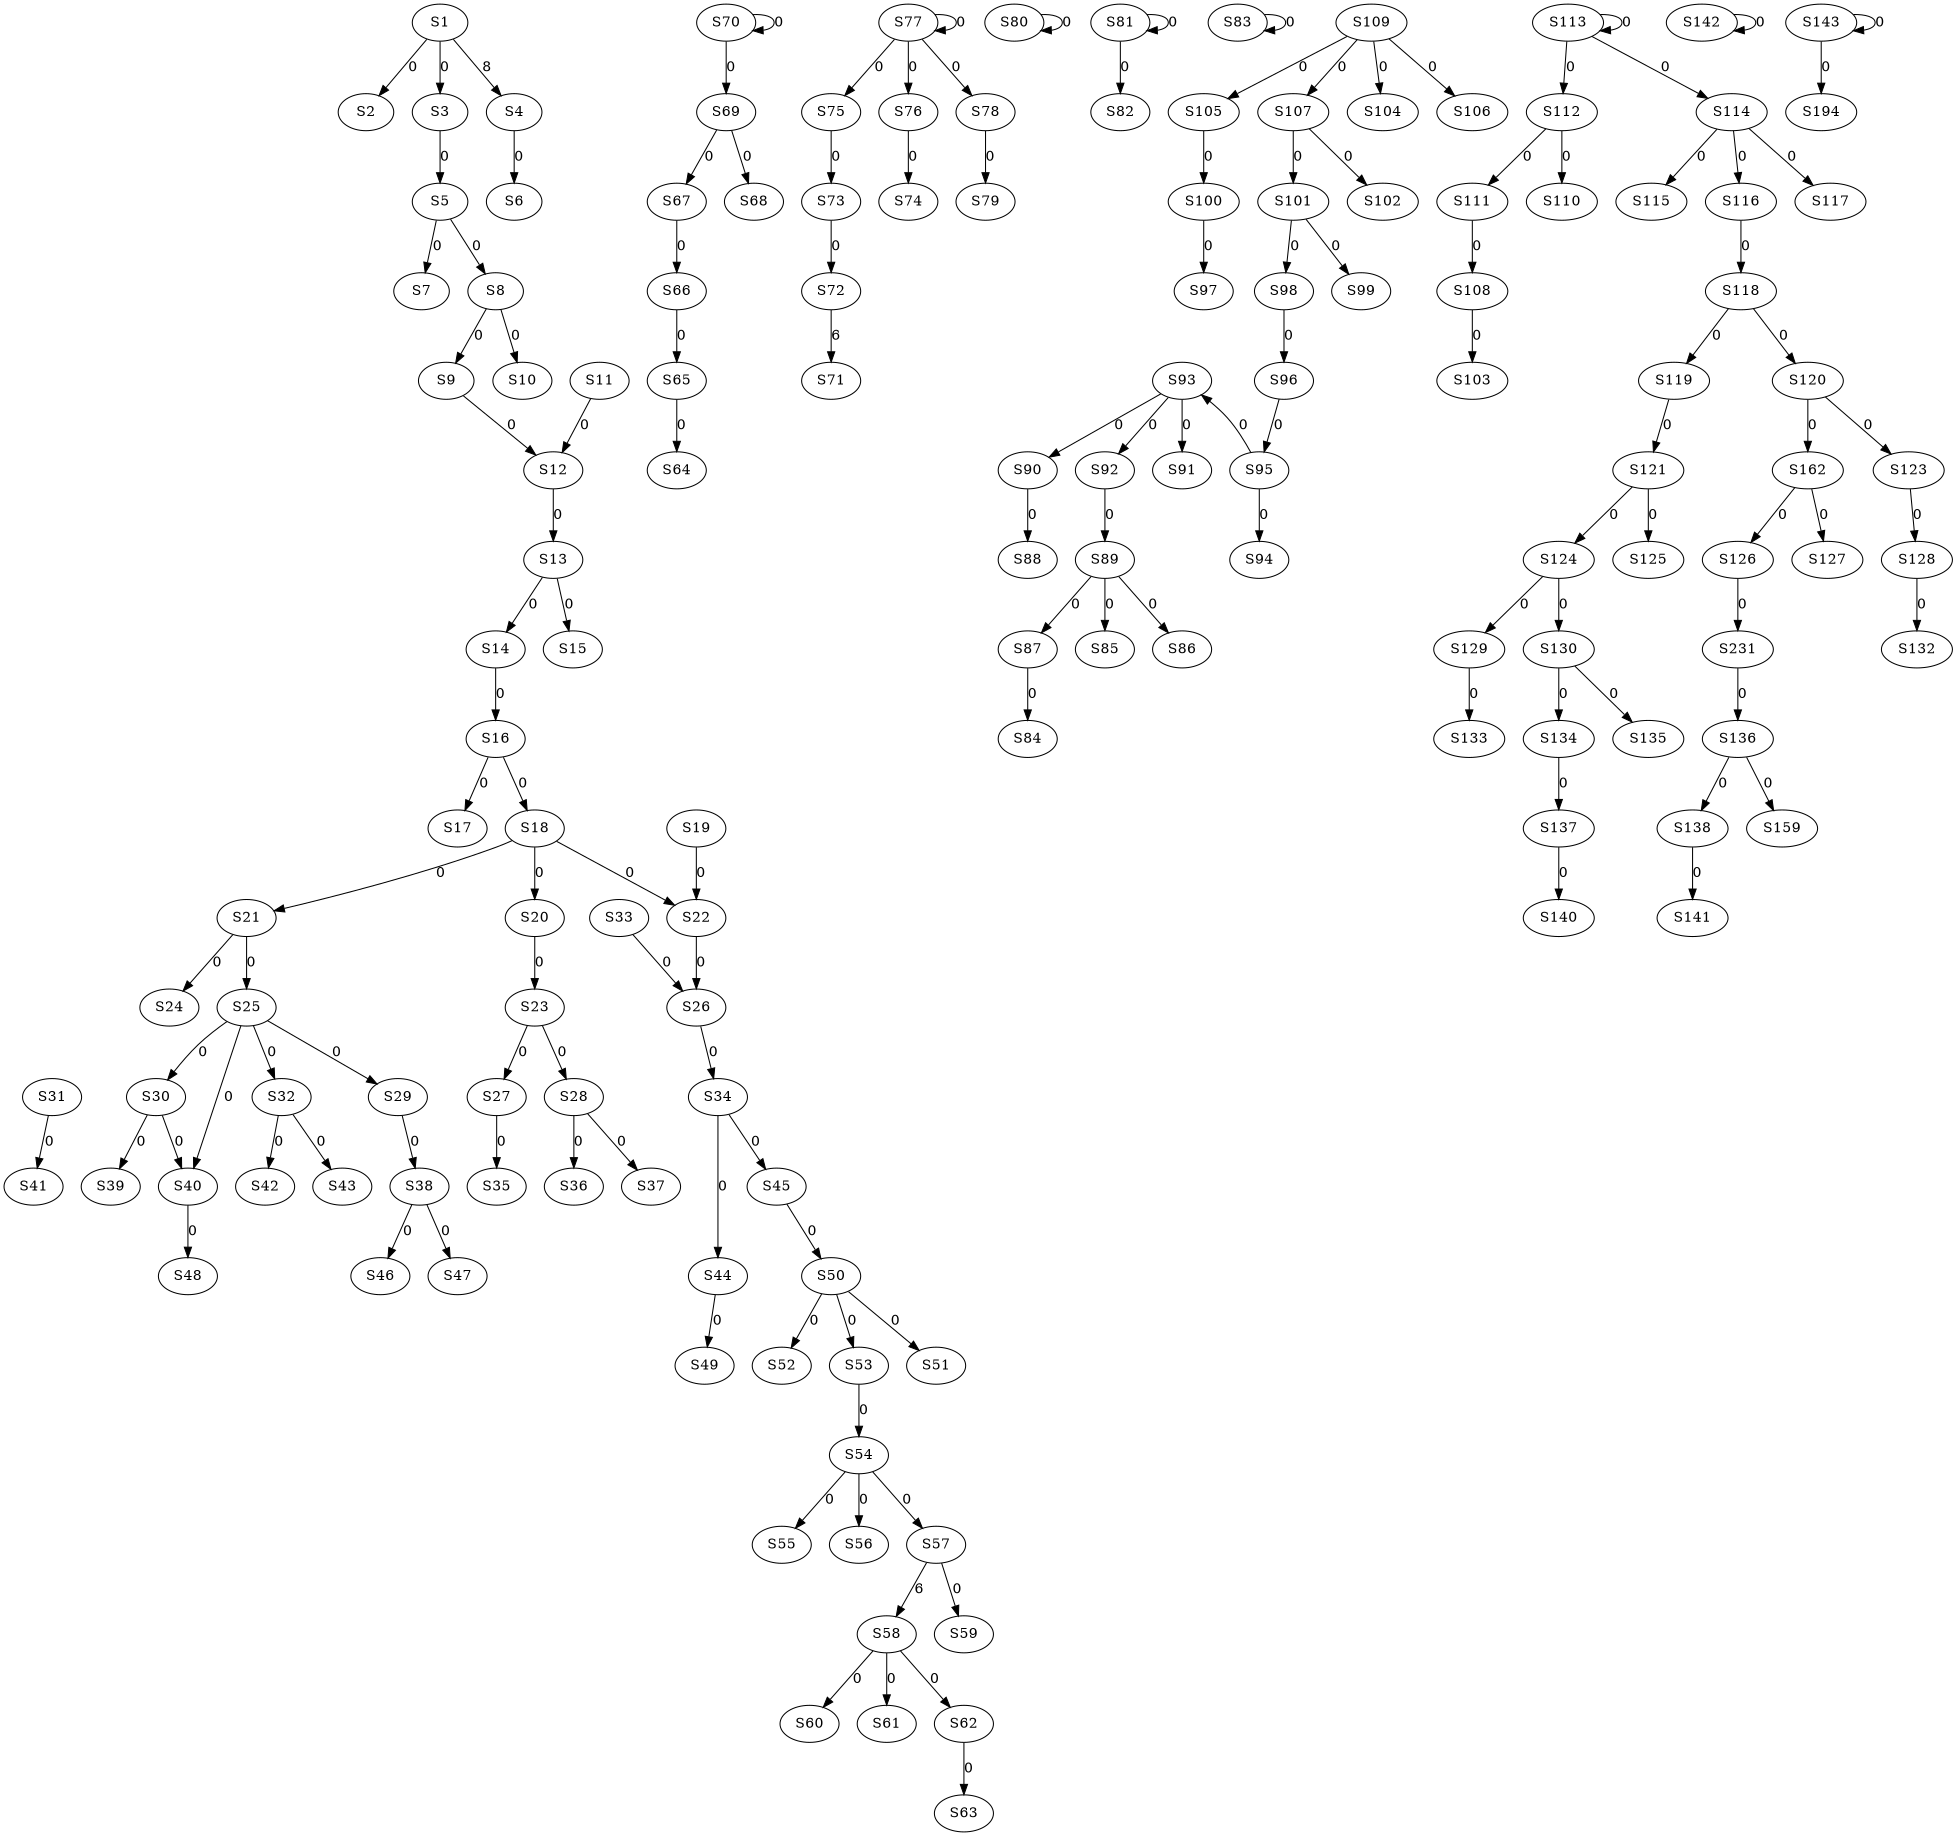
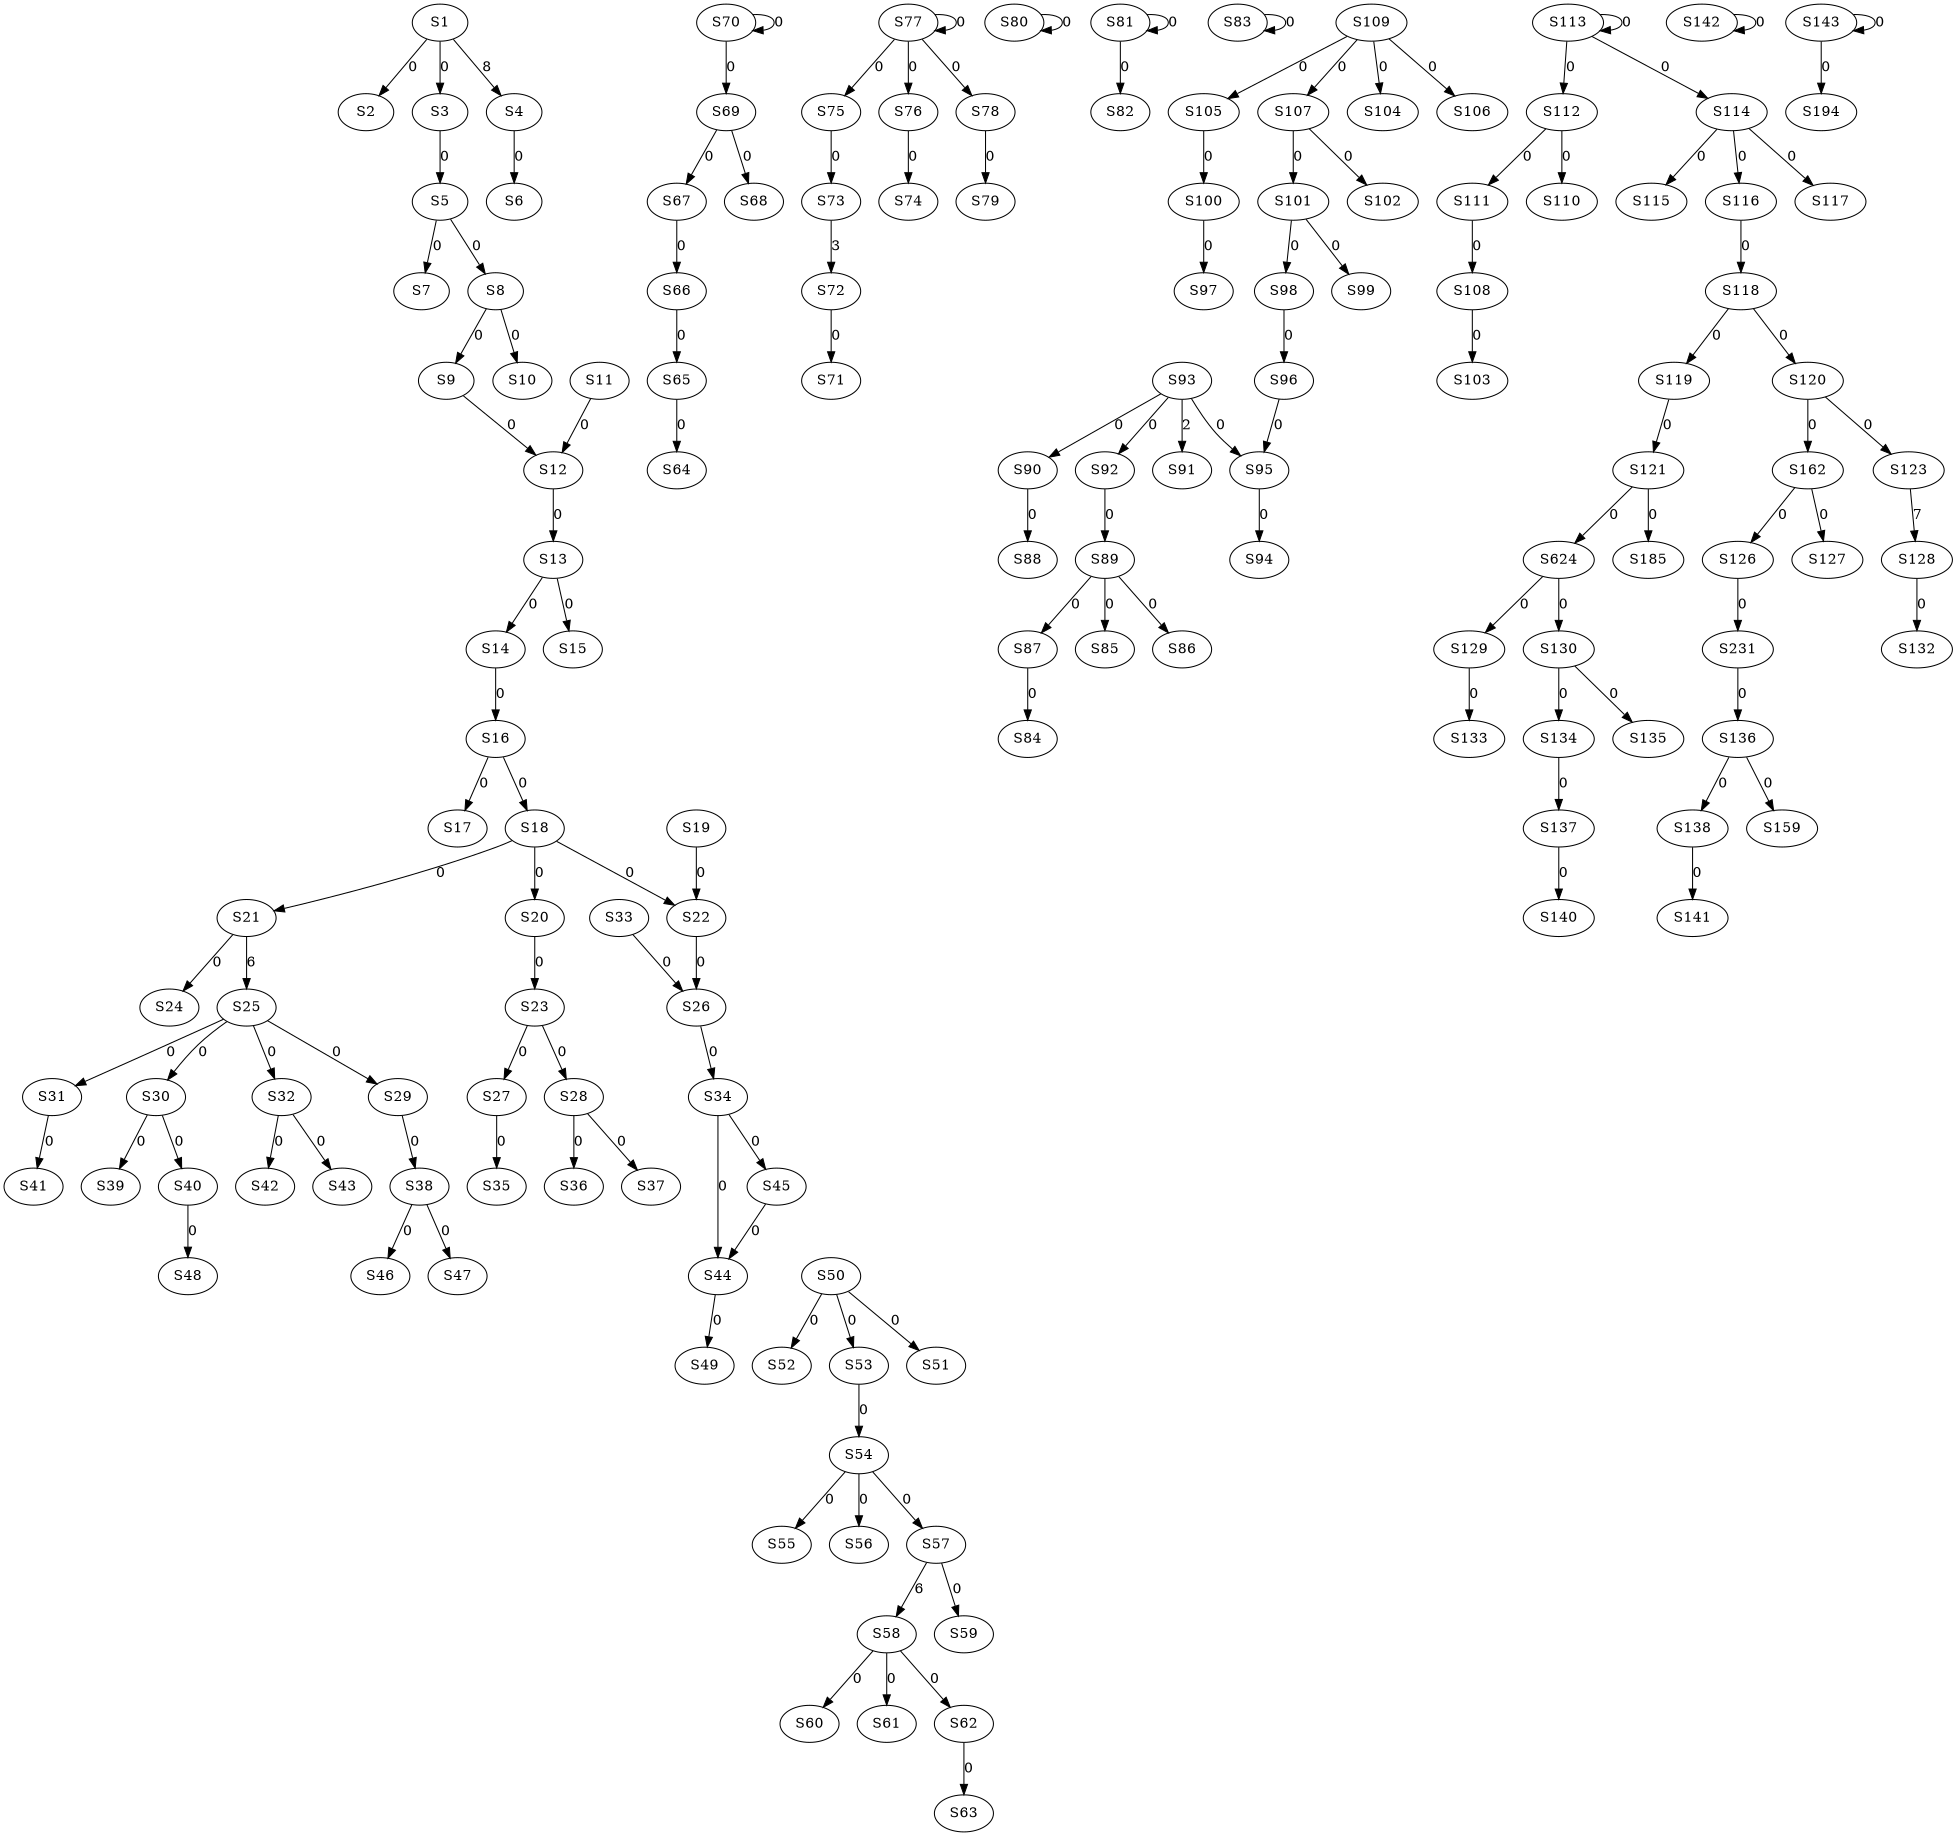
(836, 246) -> (836, 246)
(836, 336) -> (836, 336)
(1233, 425) -> (1210, 426)
(1187, 426) -> (1187, 426)
(1918, 515) -> (1918, 515)
(1559, 560) -> (1559, 560)
(1648, 560) -> (1648, 560)
(252, 963) -> (252, 963)
(219, 1092) -> (154, 1050)
(801, 1227) -> (750, 1227)
